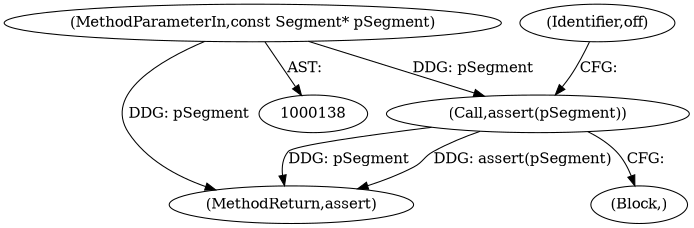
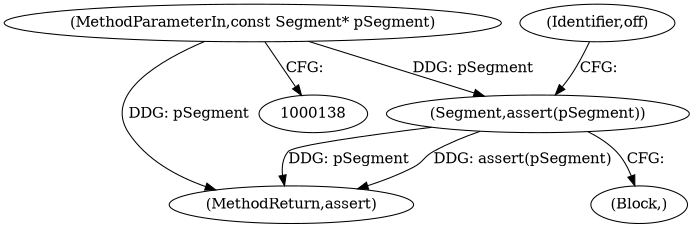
(307, 68) -> (307, 68)
(538, 114) -> (538, 114)
